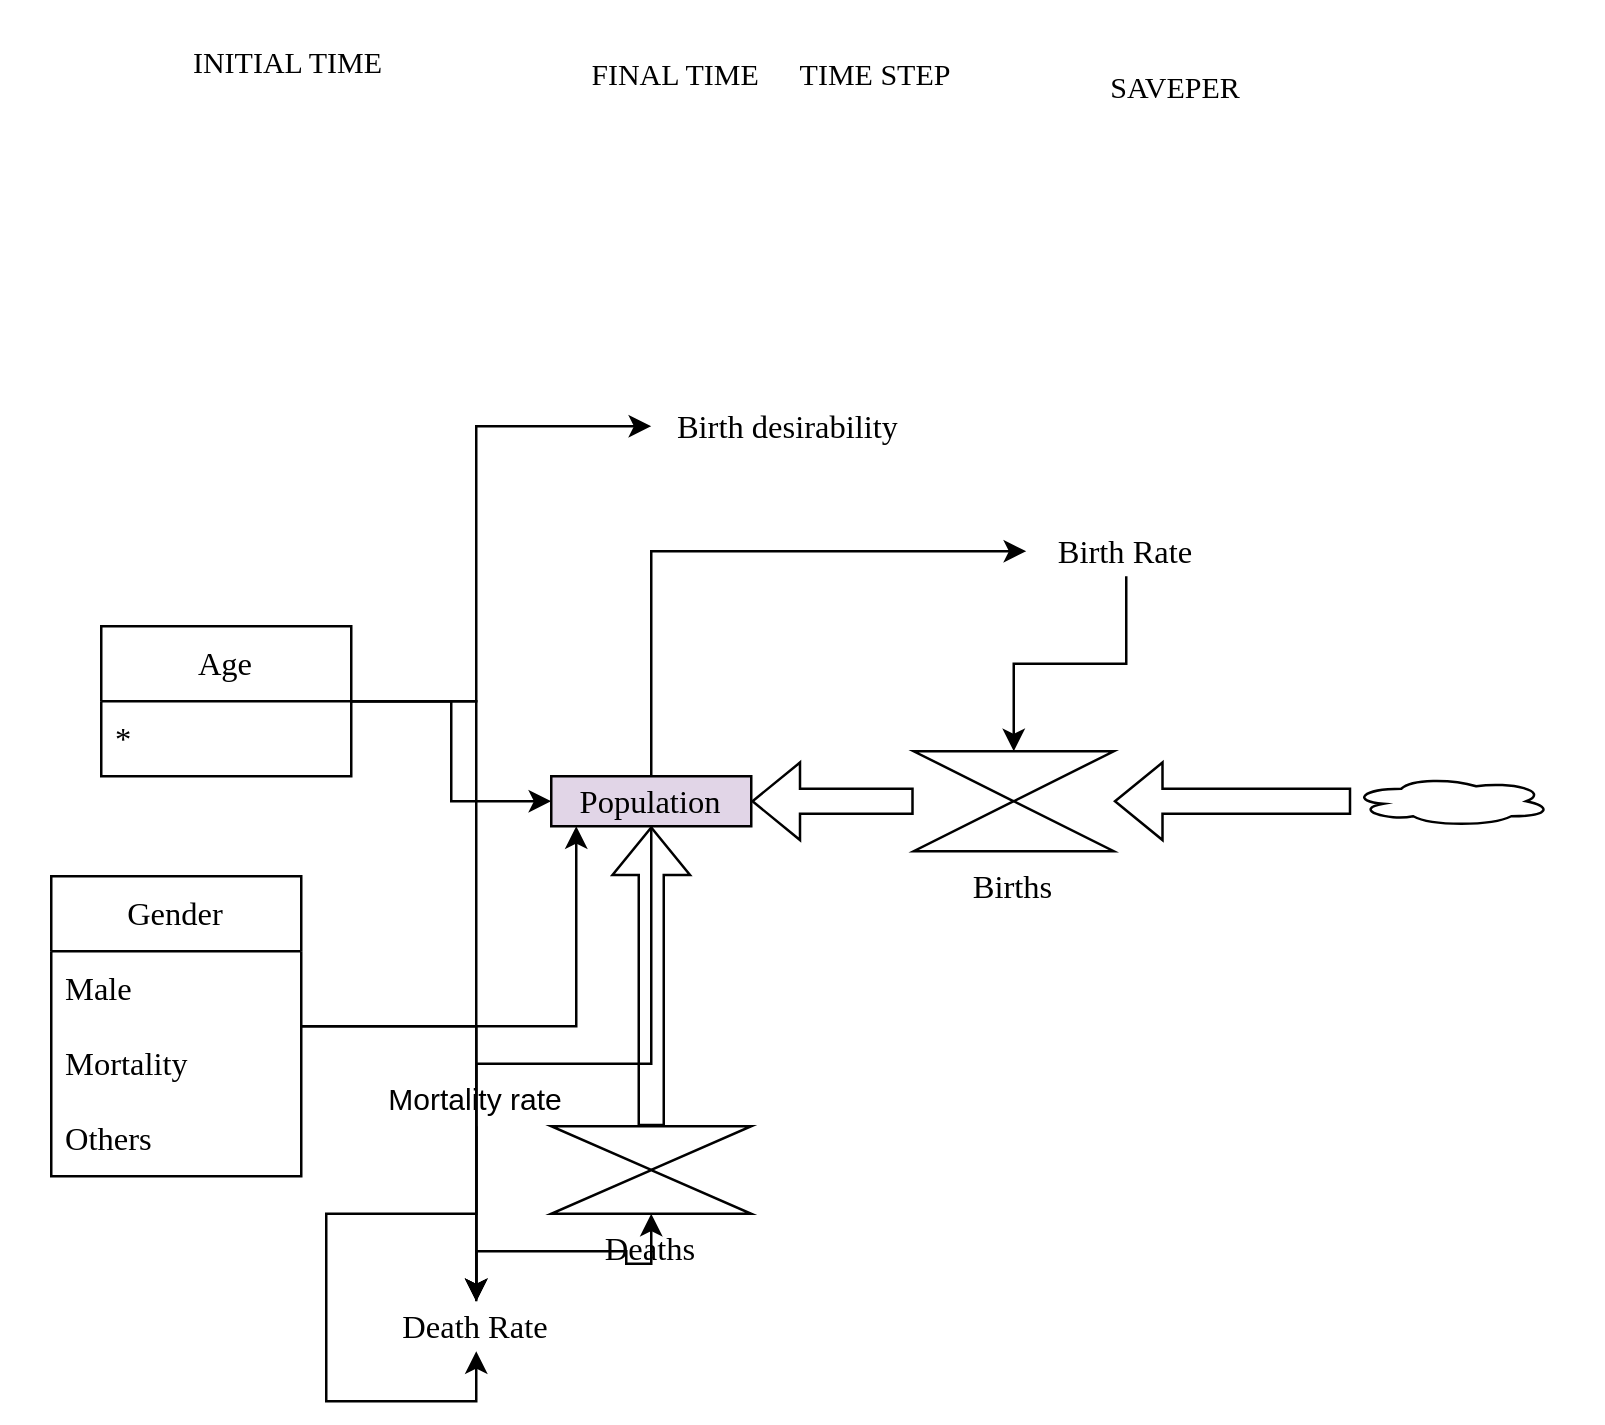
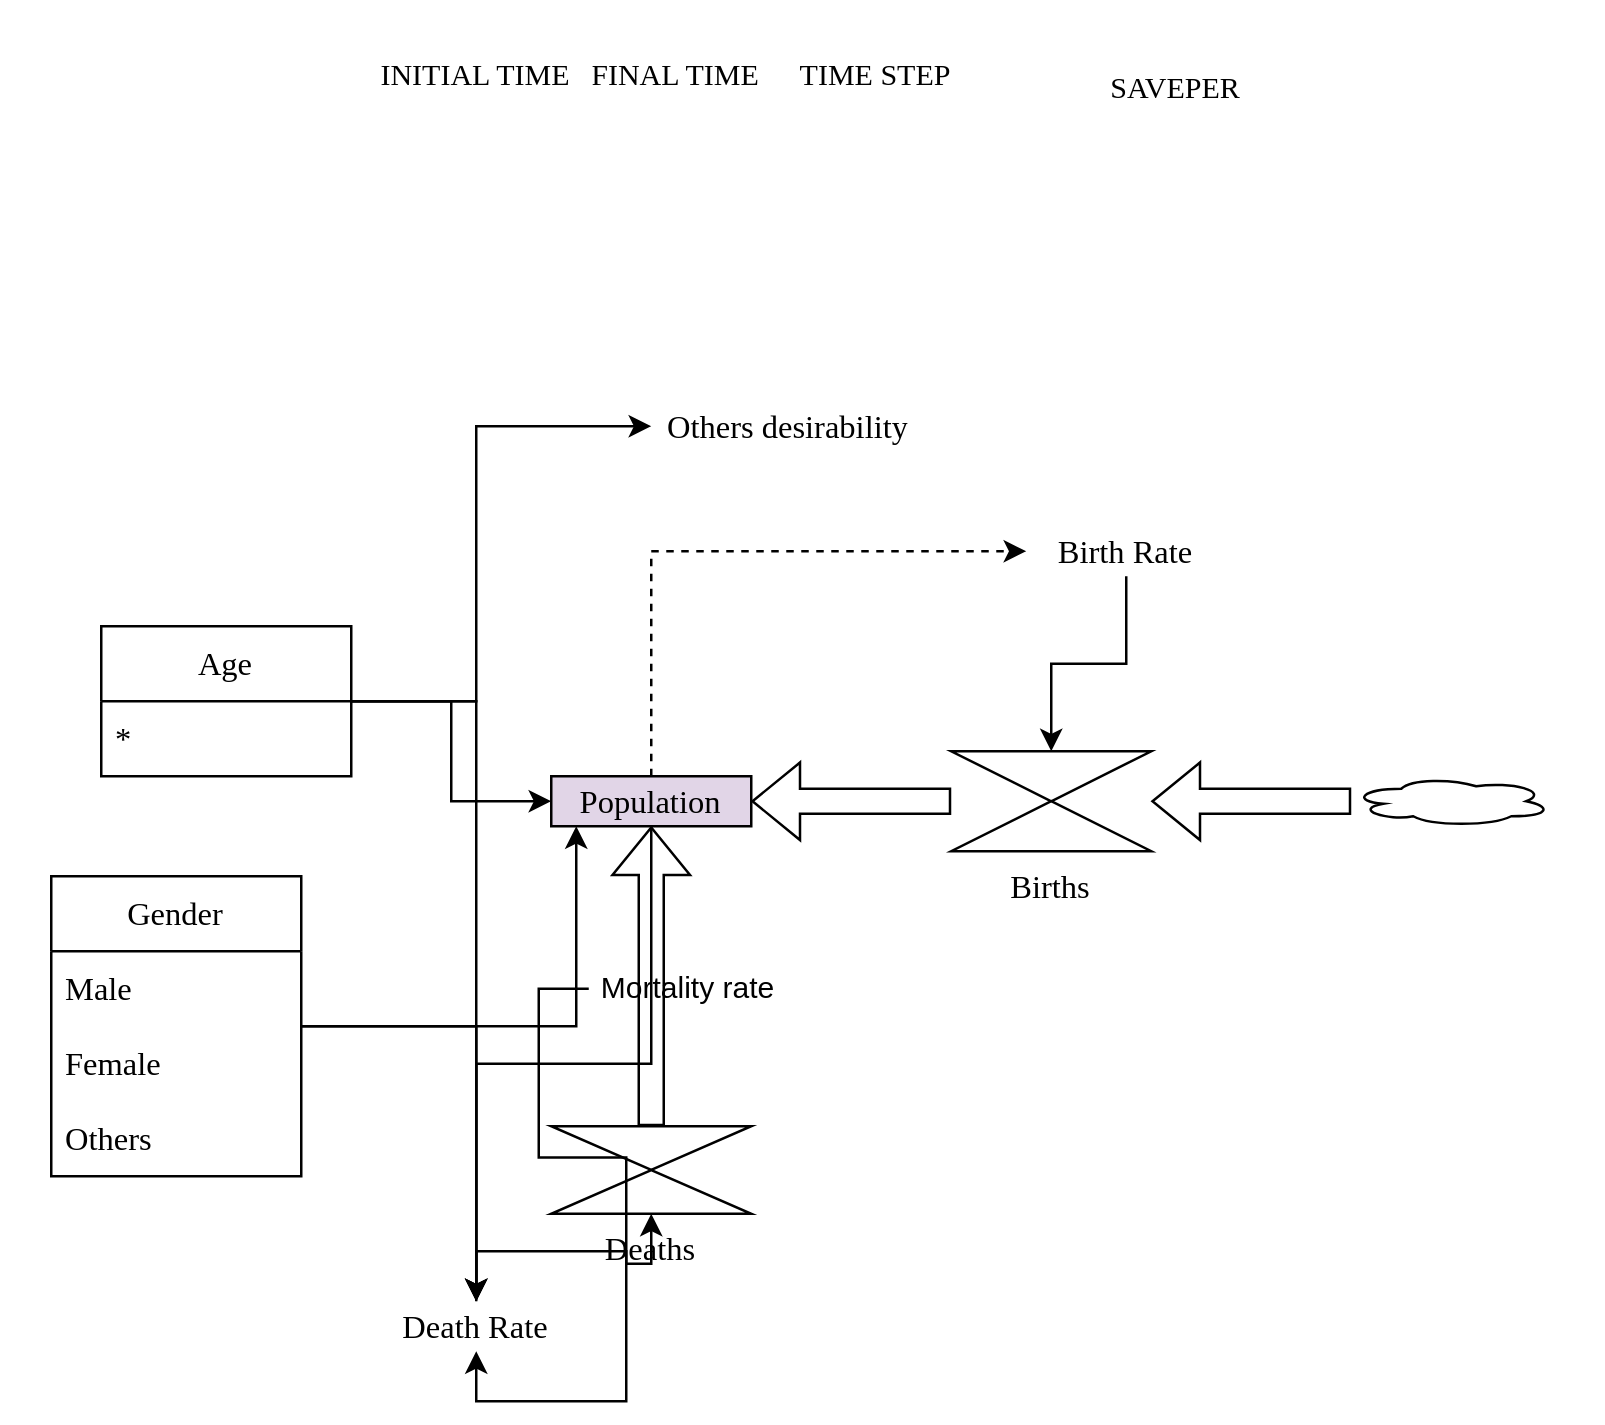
(289, 64) -> (476, 76)
(789, 426) -> (789, 426)
(721, 551) -> (721, 551)
(1014, 801) -> (1051, 801)
(140, 1064) -> (117, 1064)
(476, 1101) -> (689, 989)
